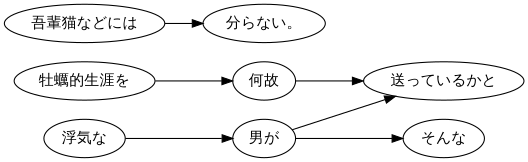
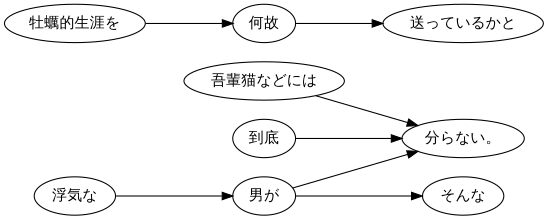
(339, 115) -> (350, 171)
none -> (264, 138)
